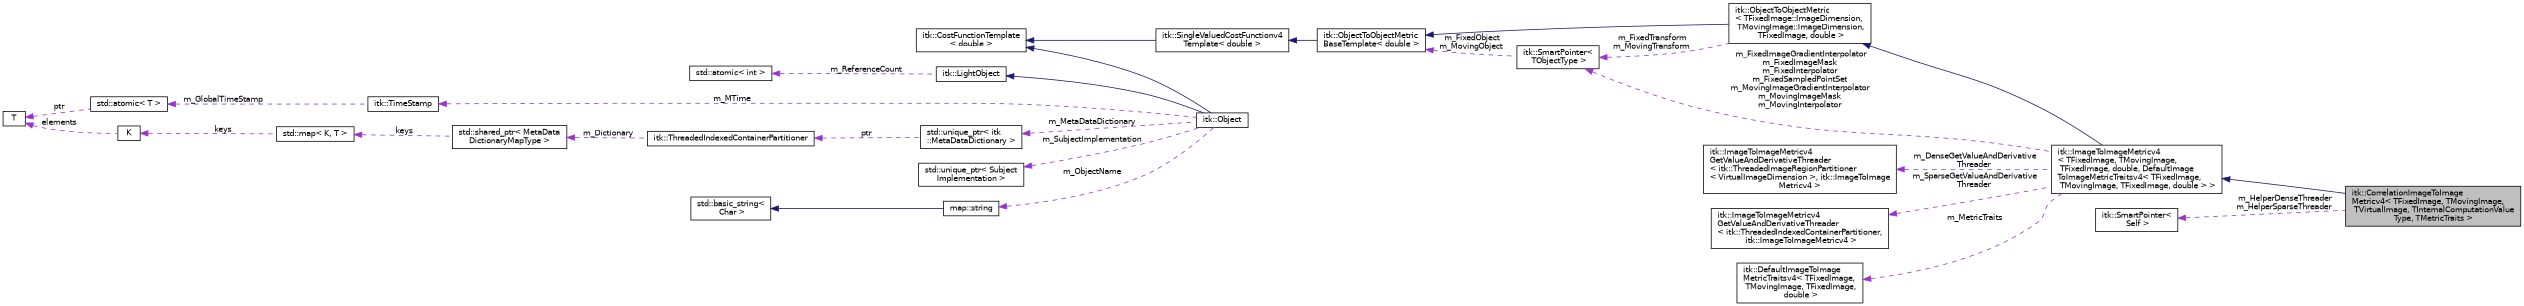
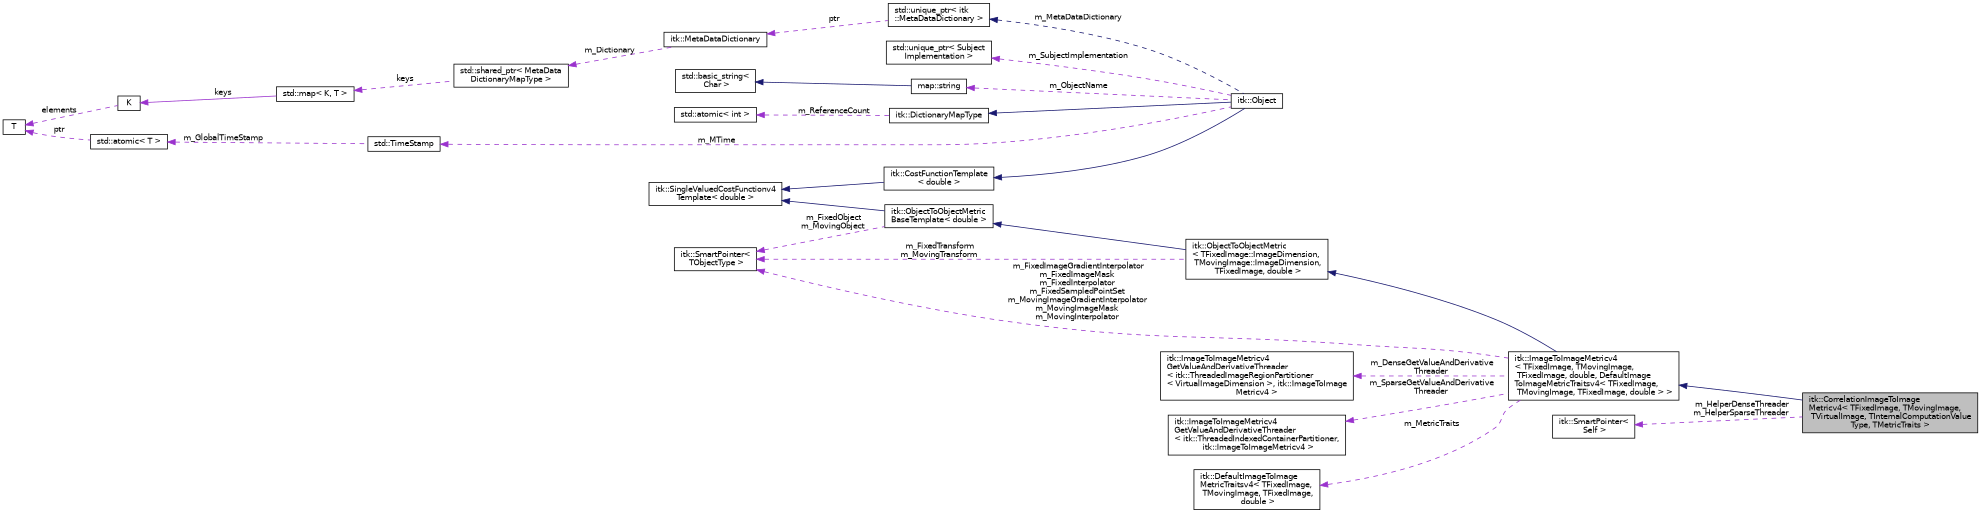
(1095, 40) -> (837, 186)
(1475, 54) -> (824, 238)
(971, 74) -> (939, 116)
(403, 104) -> (404, 144)
(1113, 128) -> (1125, 43)
(212, 134) -> (212, 99)
(731, 139) -> (715, 40)
